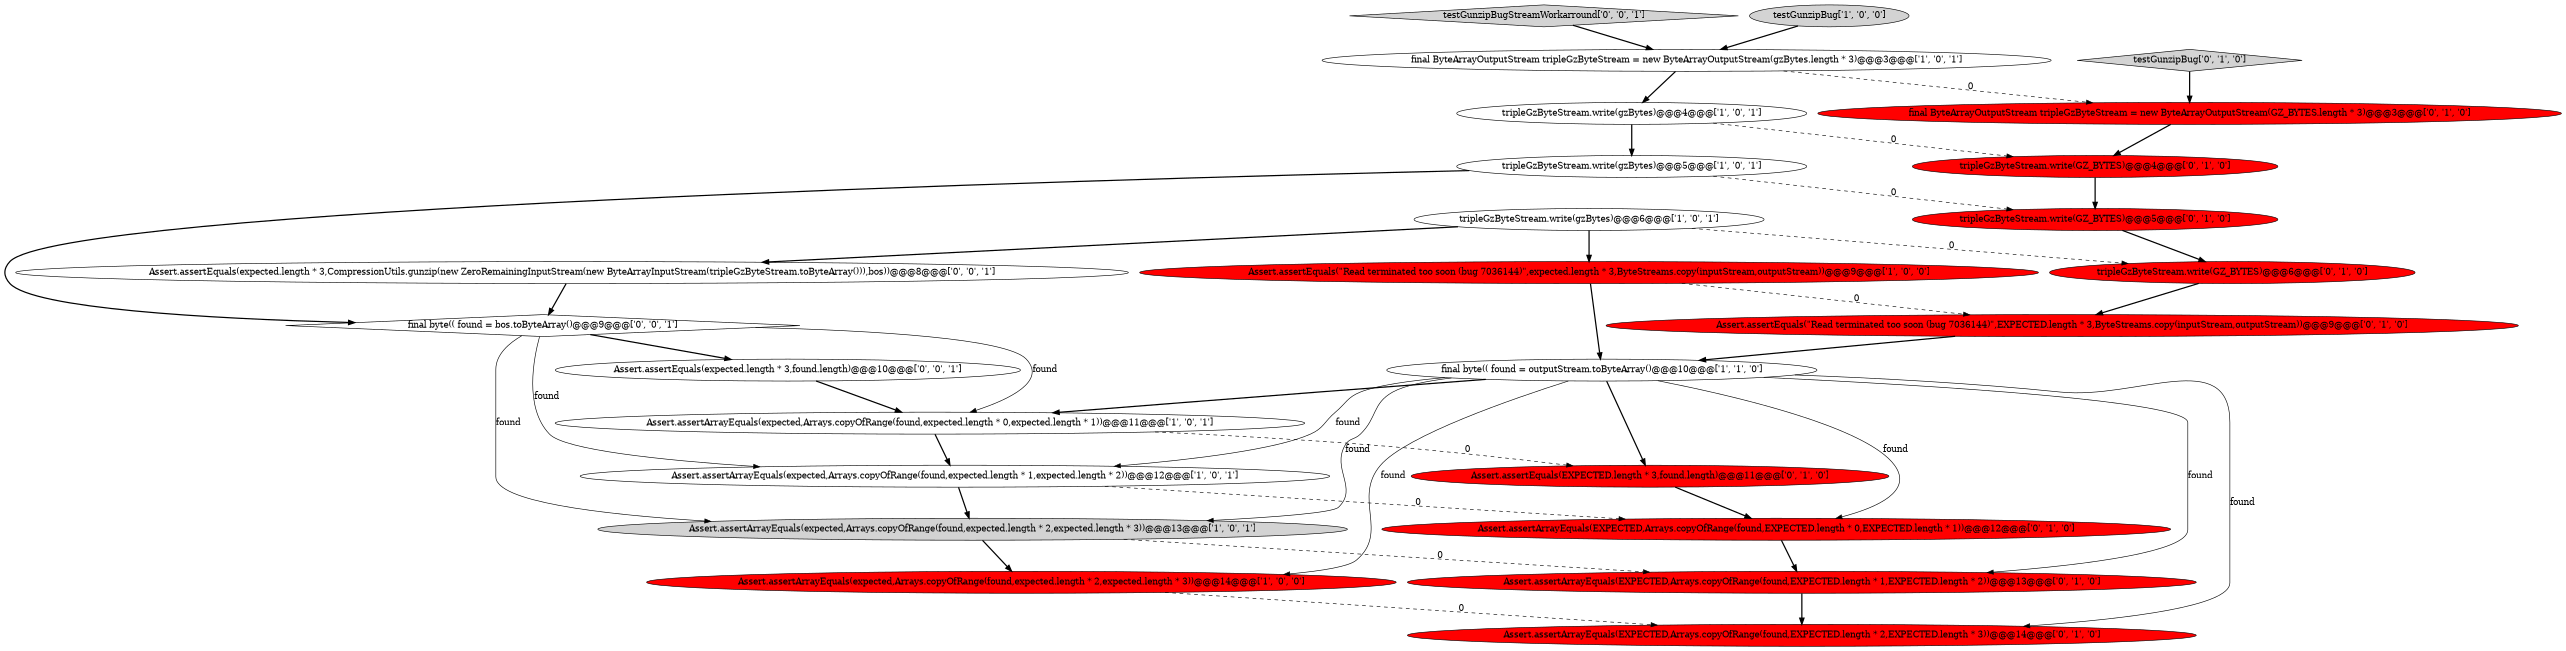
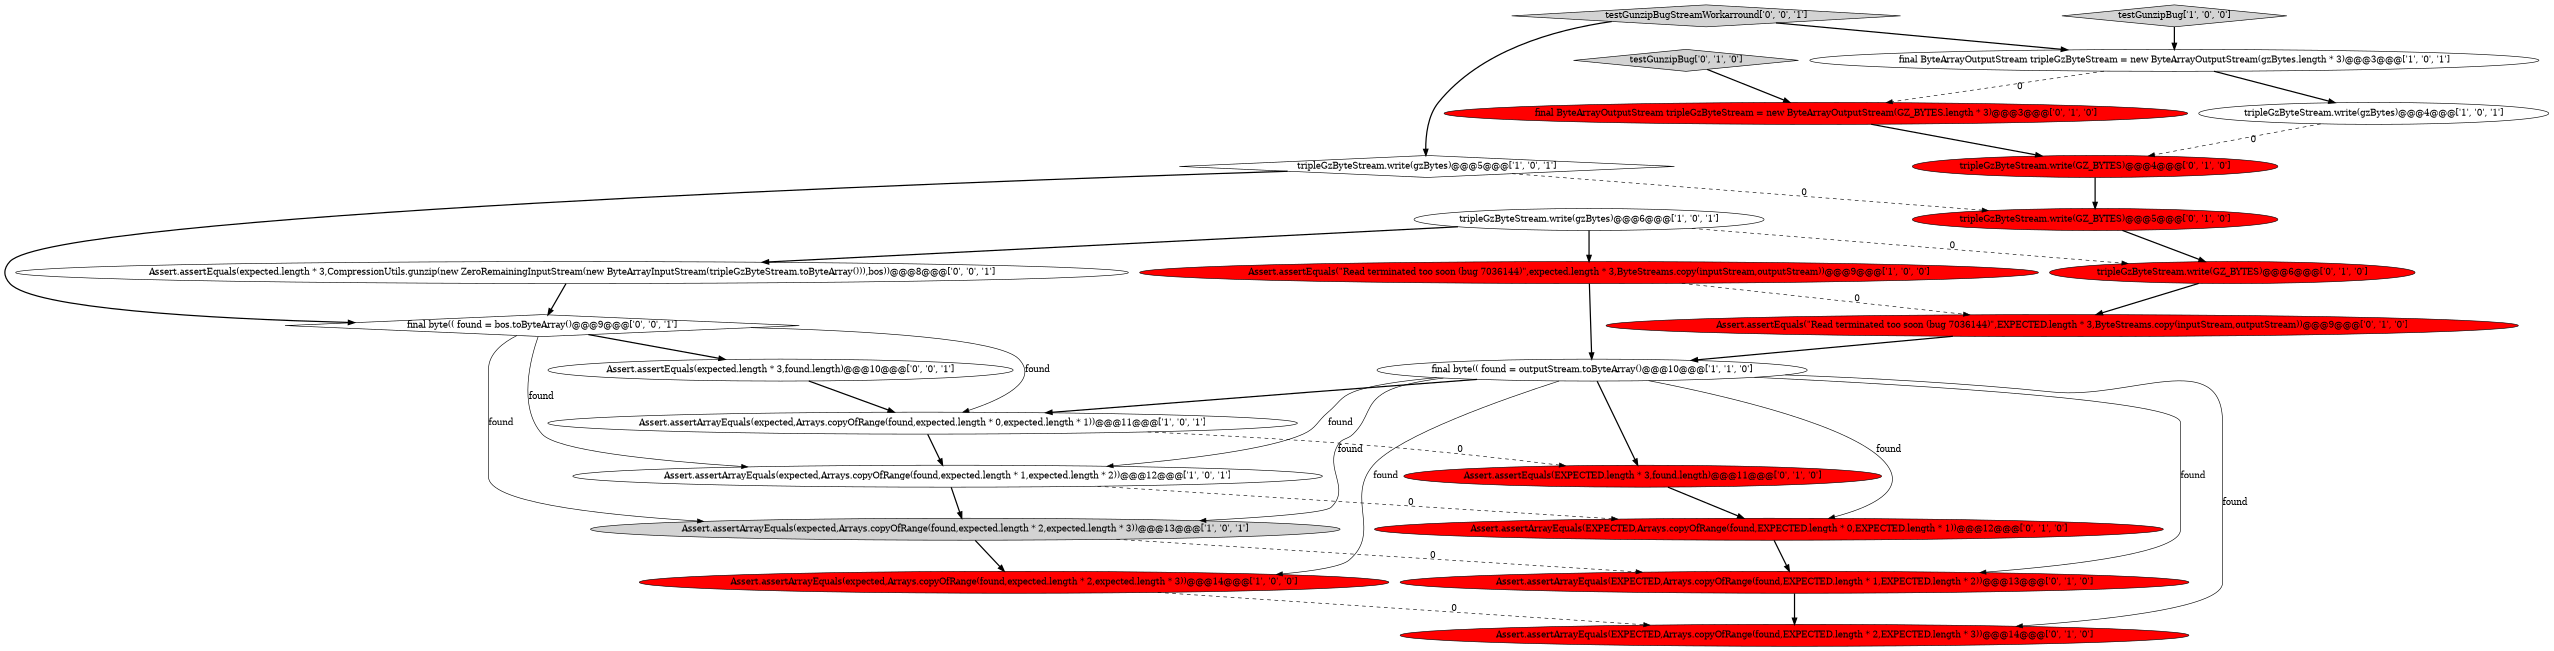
(1829, 16) -> (2174, 16)
(1632, 137) -> (1495, 57)
(1632, 166) -> (1427, 166)
